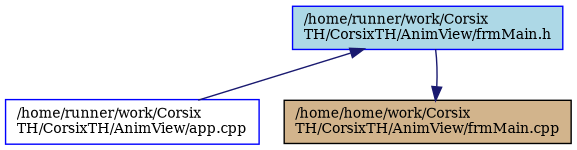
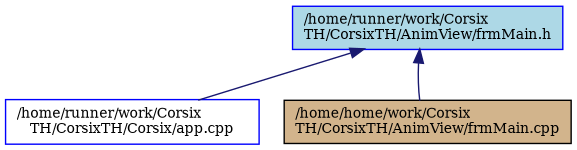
(437, 68) -> (418, 82)
(132, 122) -> (132, 122)
